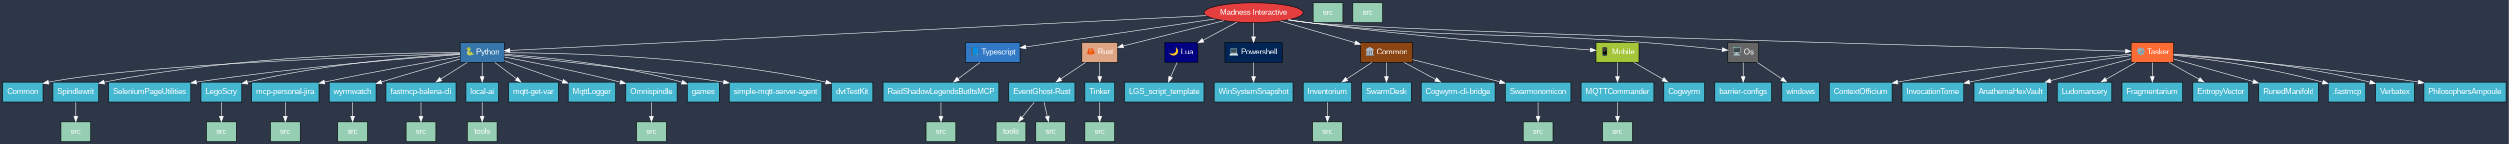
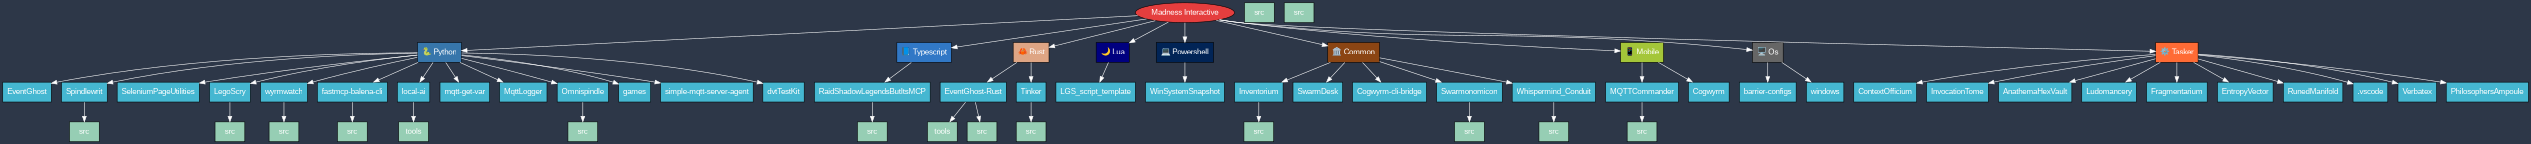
(23, 92) -> (27, 92)
(285, 92) -> none
none -> (1554, 92)
(2347, 92) -> (2370, 92)
